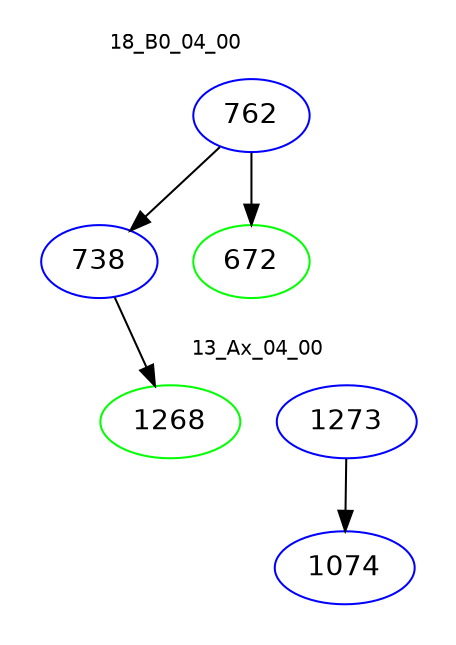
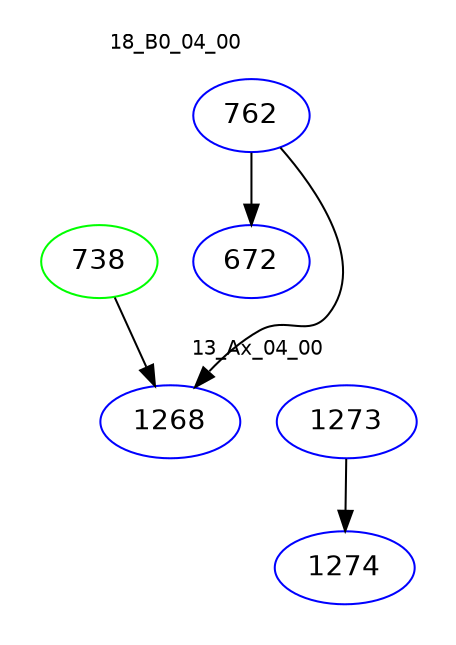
(183, 182) -> (340, 293)
(99, 262) -> (99, 262)
(251, 262) -> (251, 262)
(170, 422) -> (170, 422)
(345, 568) -> (345, 568)
